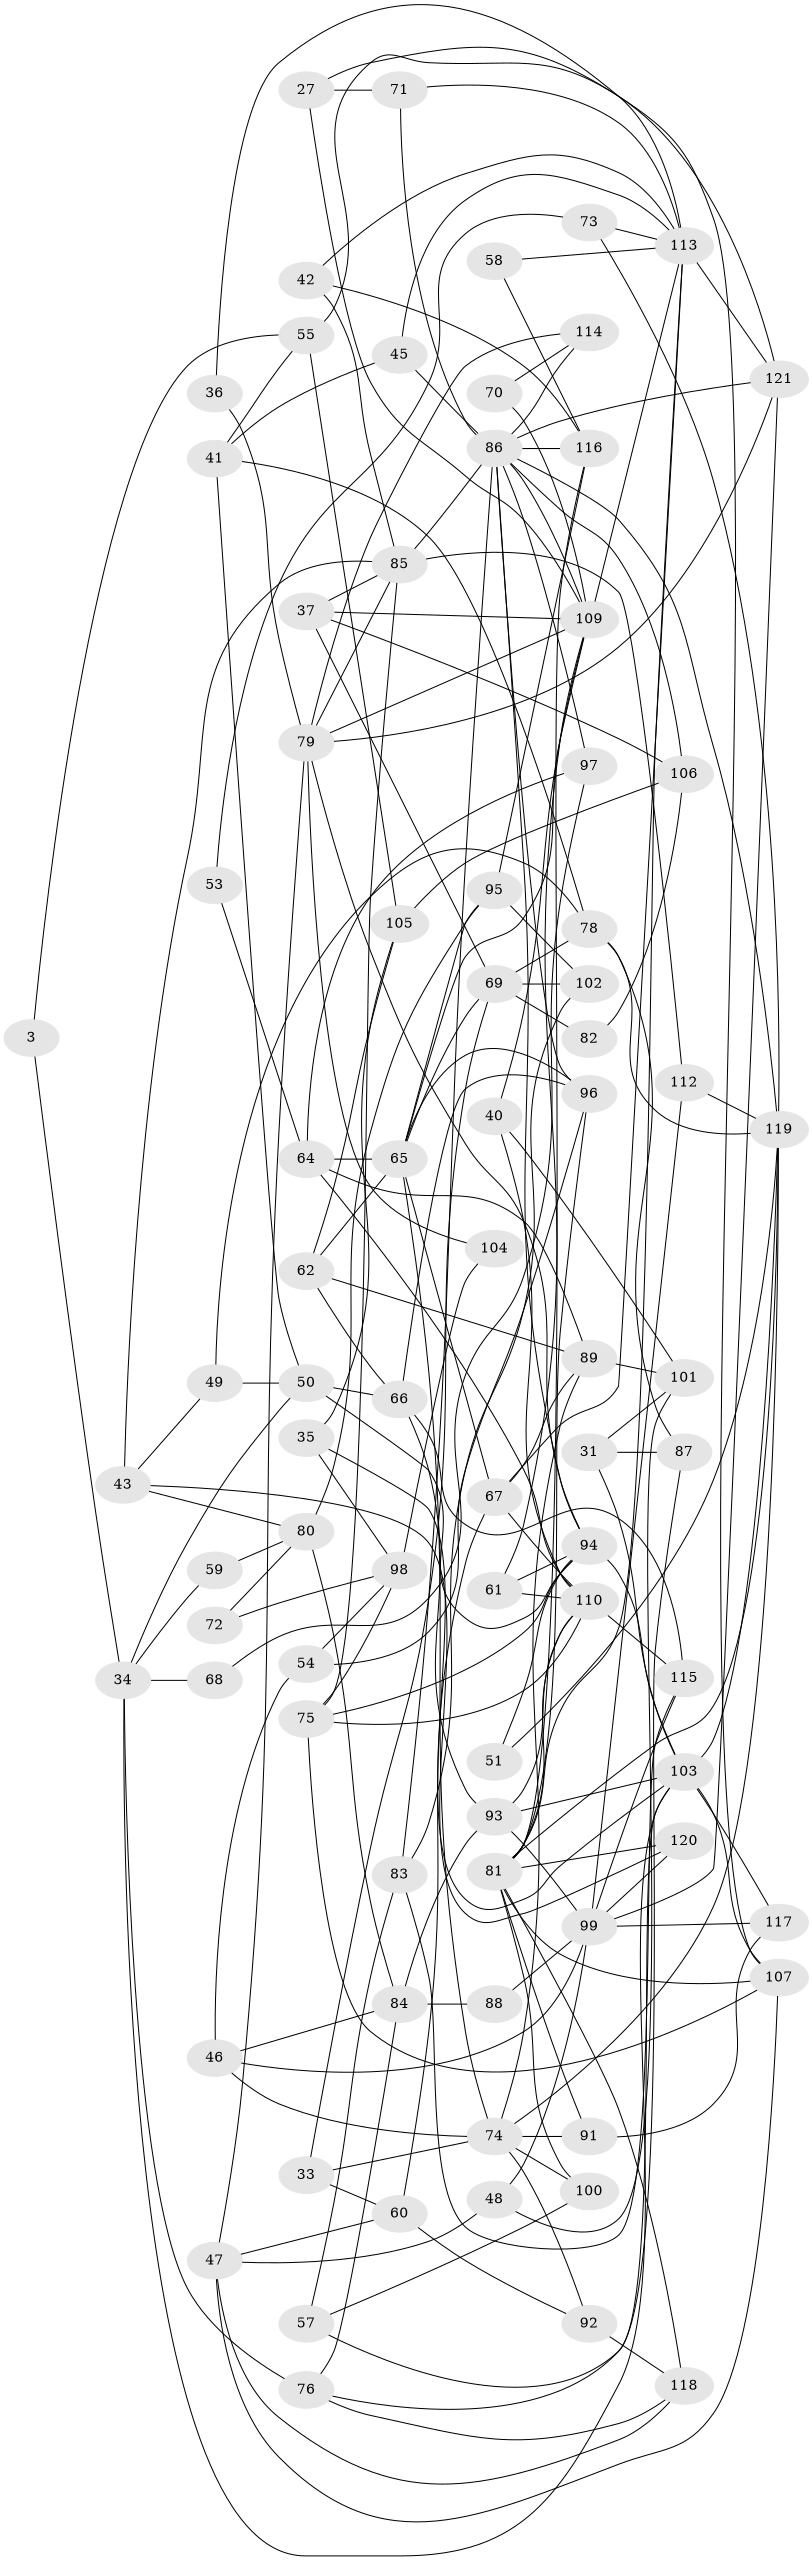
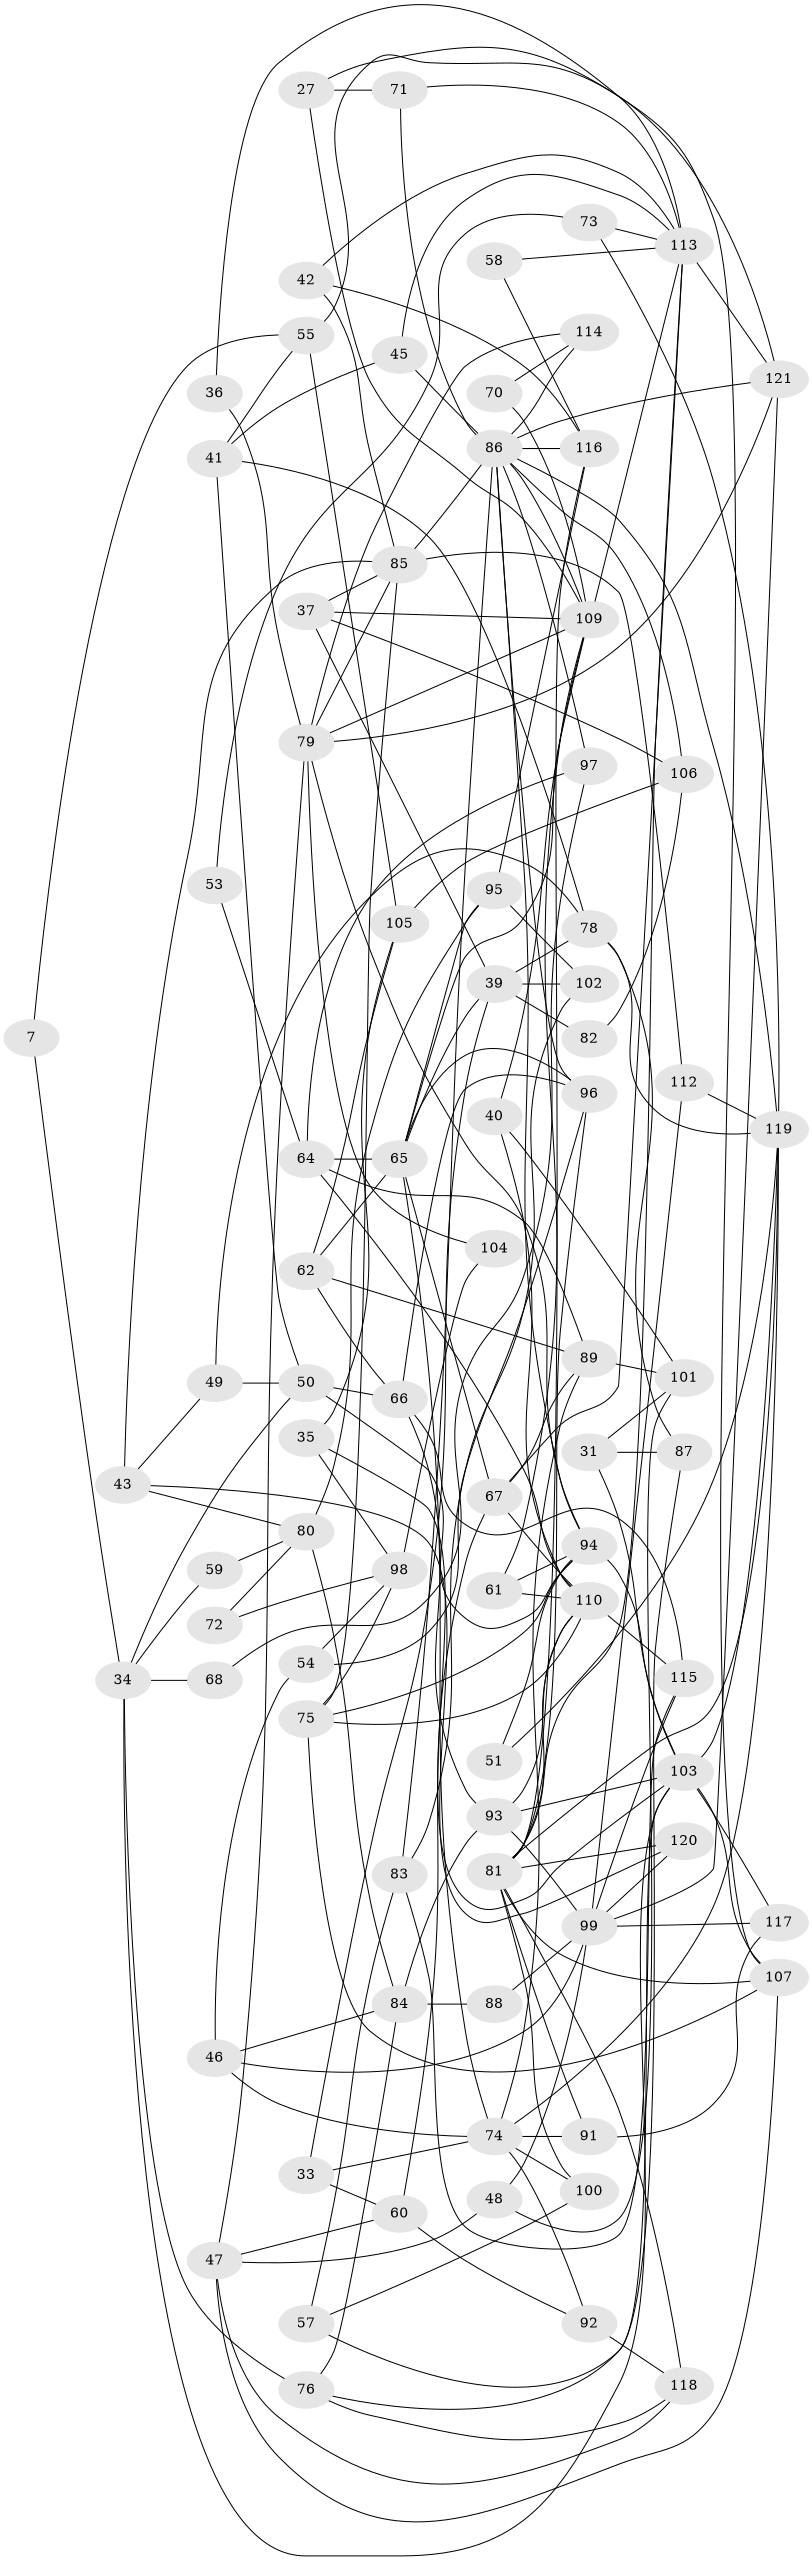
(495, 984) -> (495, 984)
(32, 1038) -> (32, 1038)
